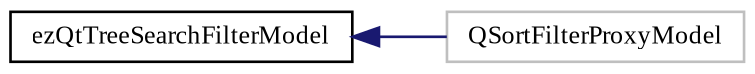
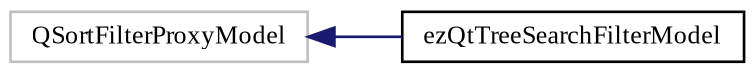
(413, 37) -> (369, 37)
